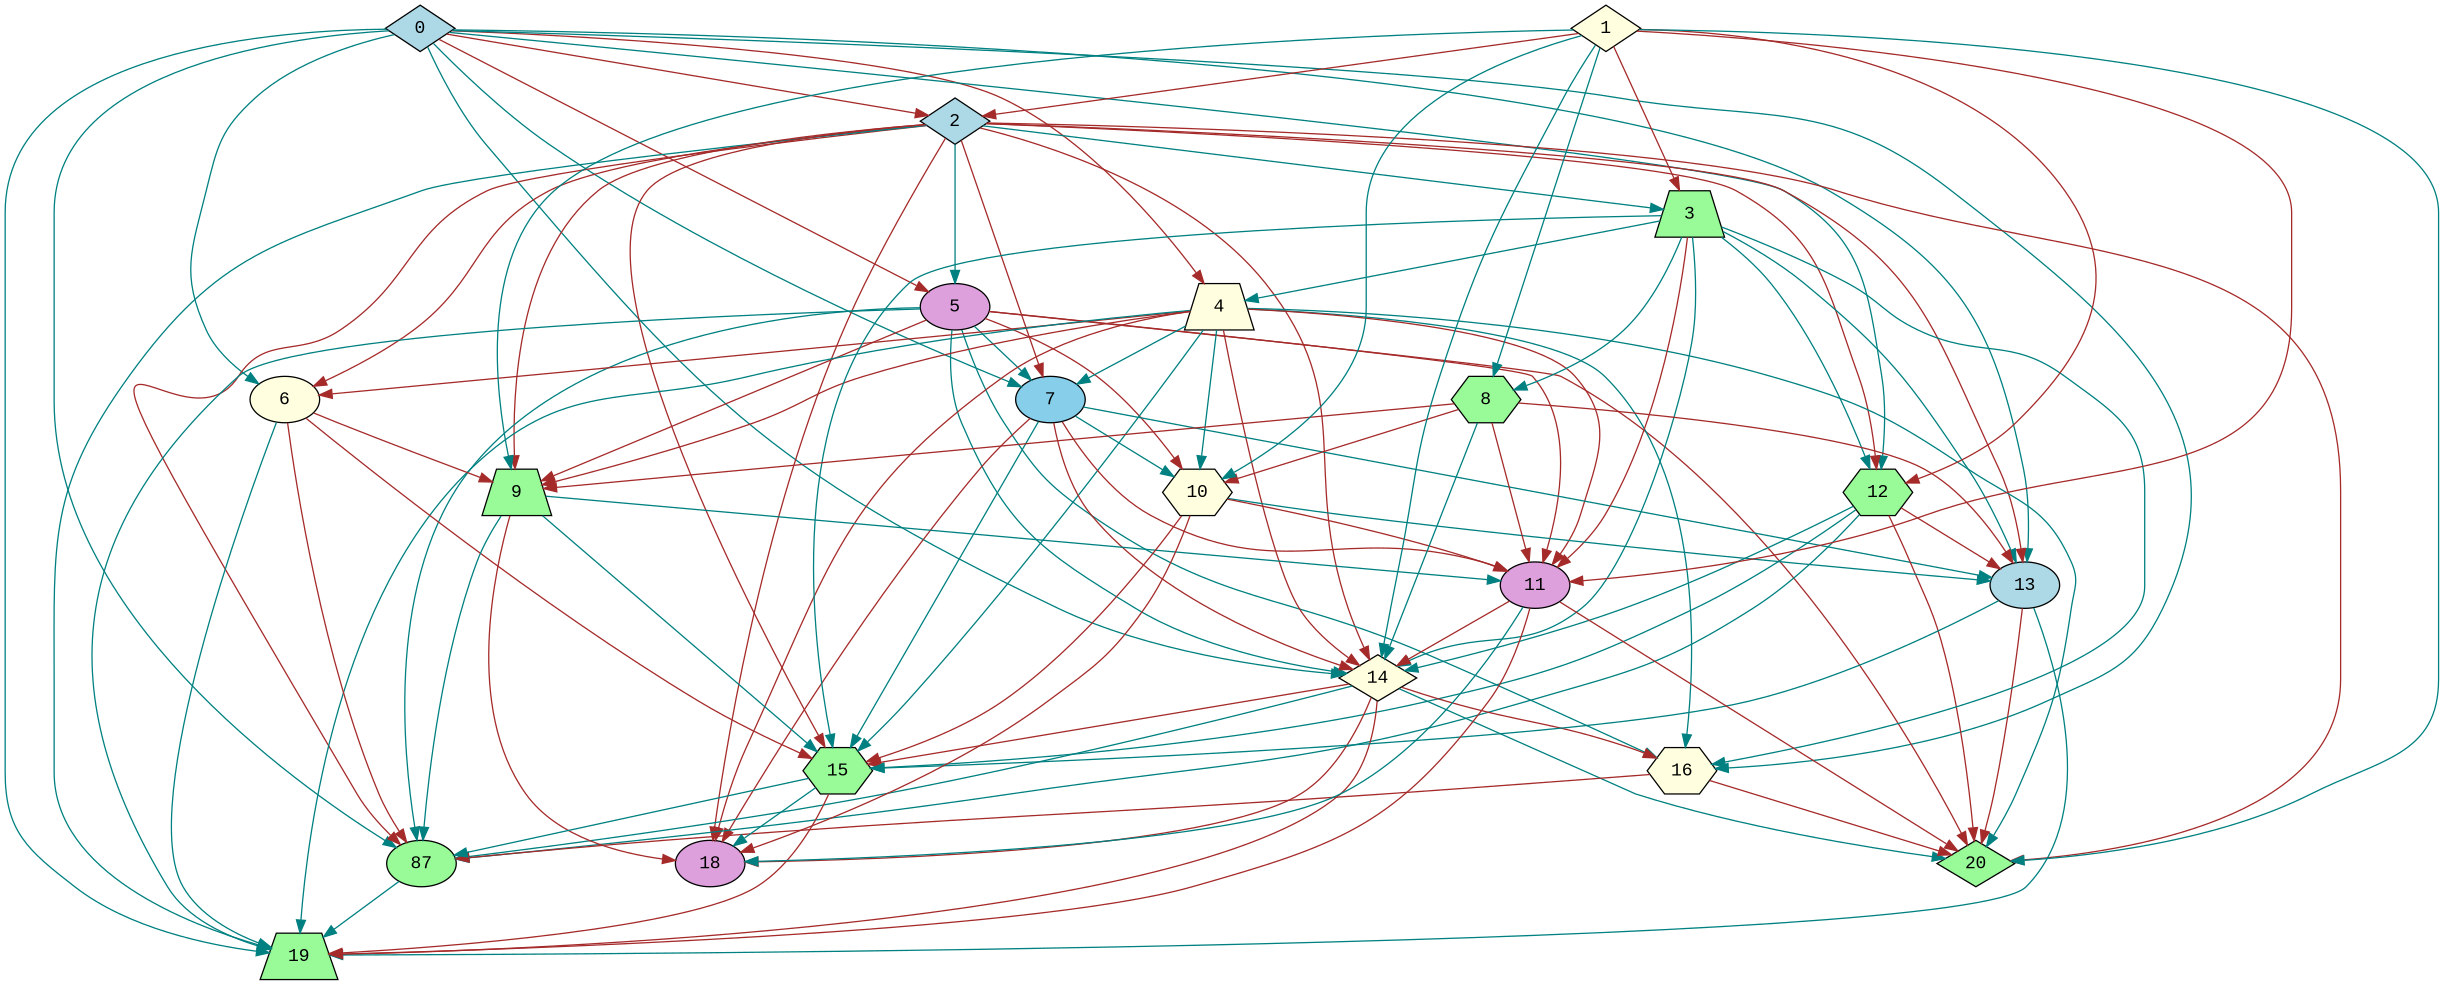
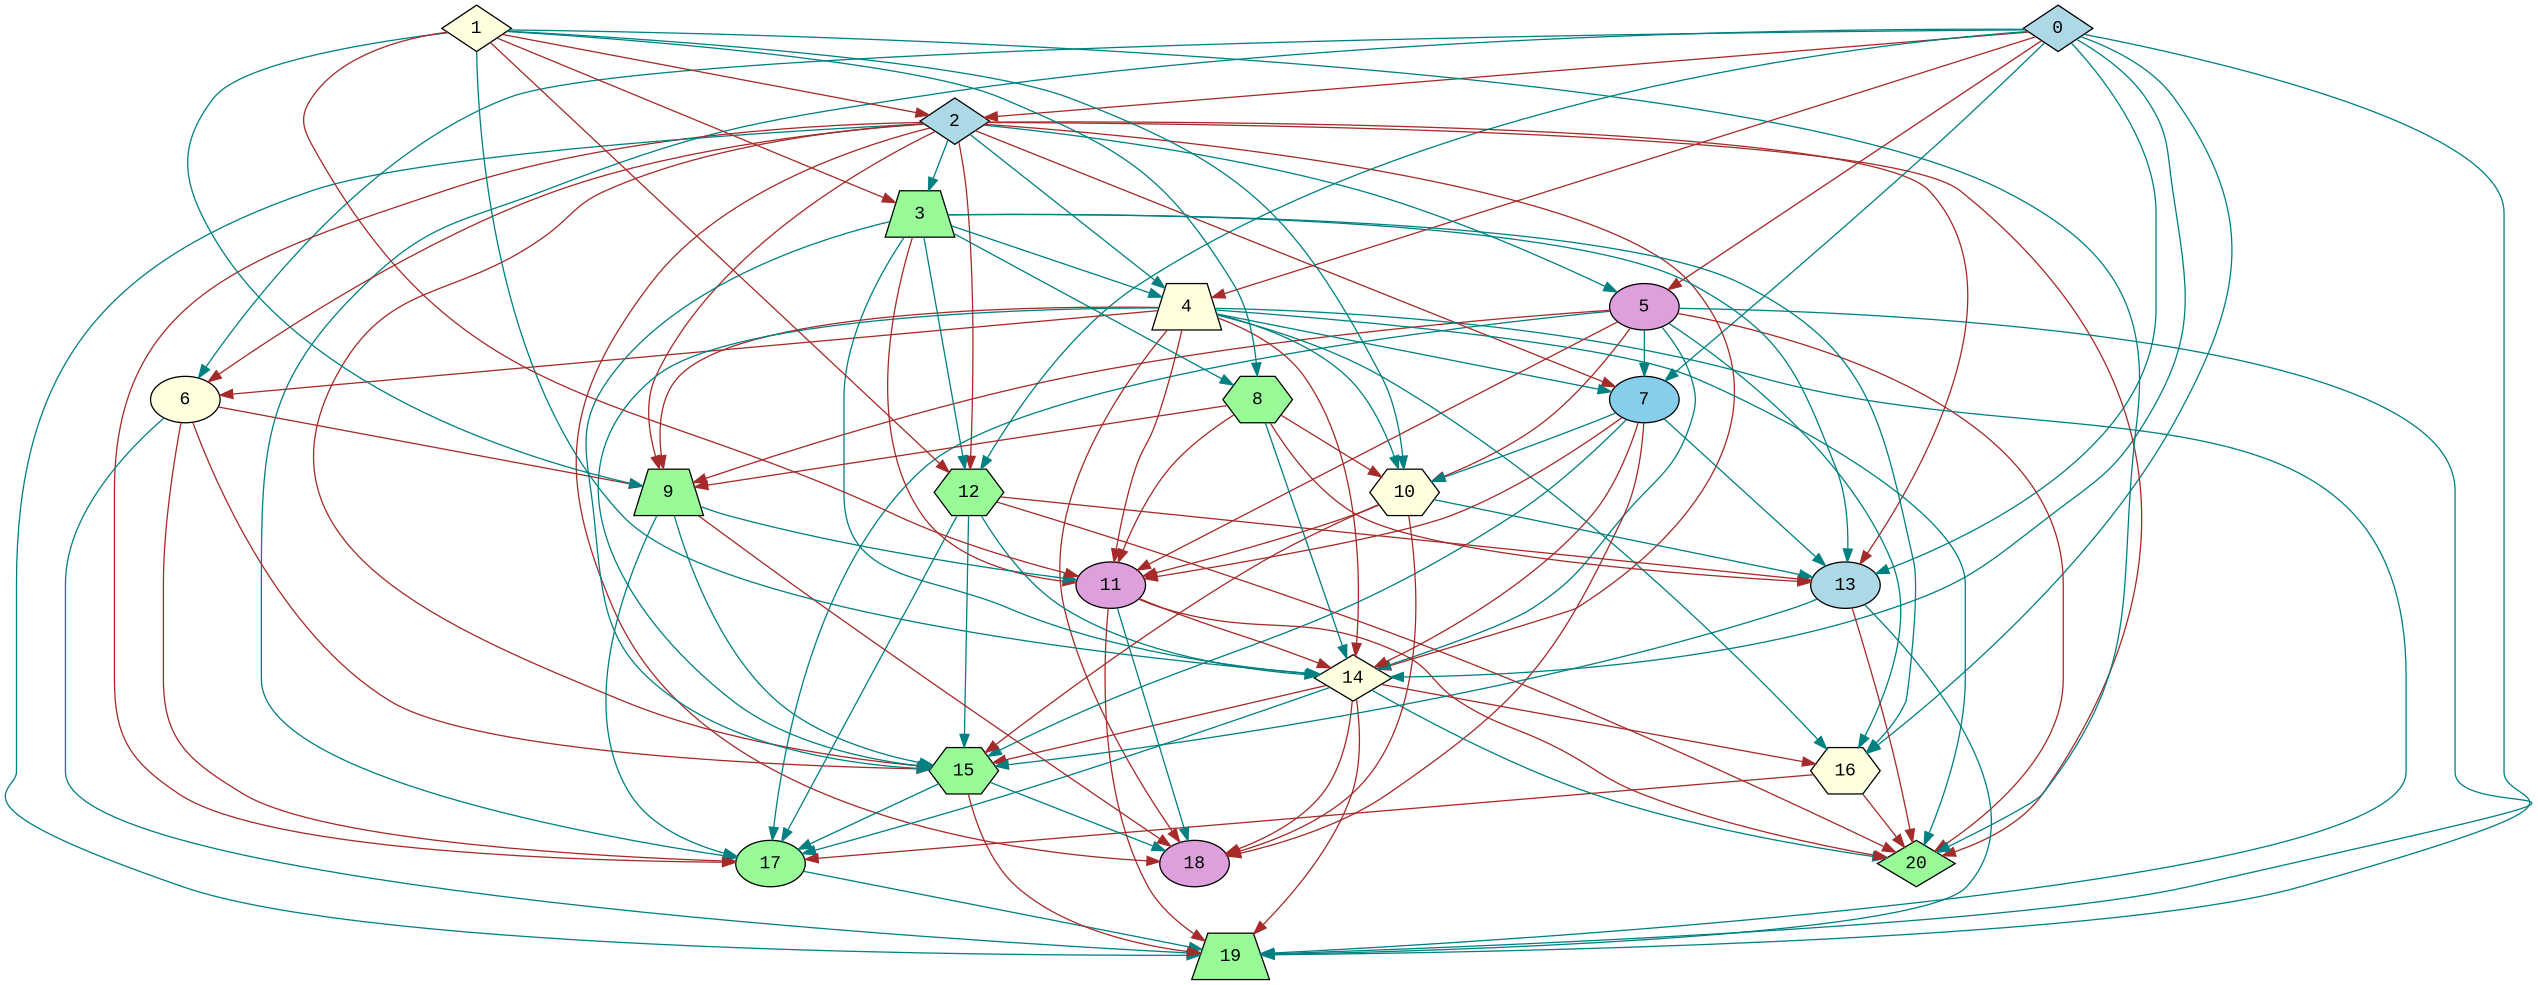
none -> (1058, 203)
(421, 864) -> (770, 864)
